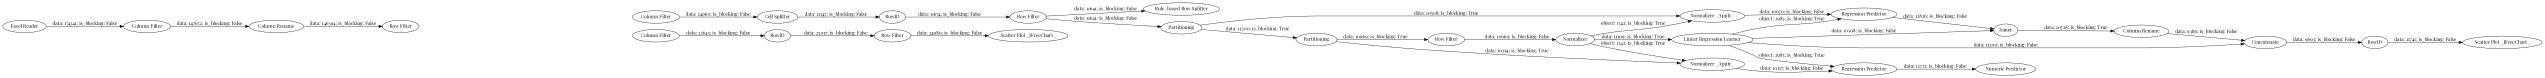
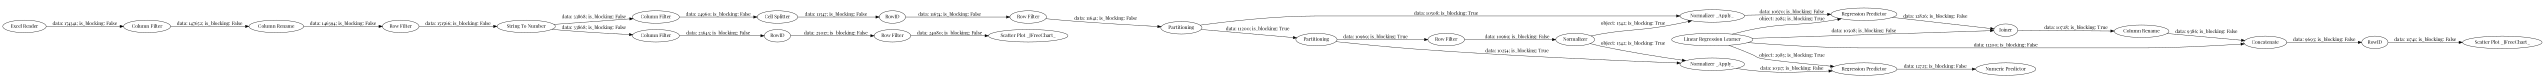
(1181, 9) -> none
none -> (526, 26)
(1631, 40) -> none
